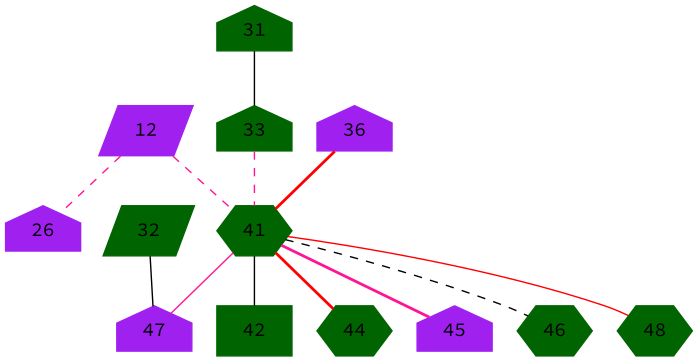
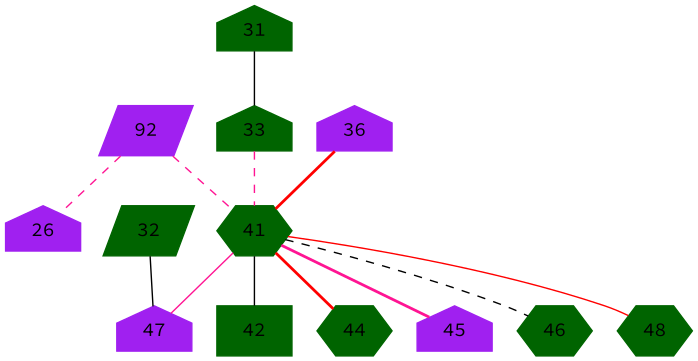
(146, 131) -> (146, 131)
